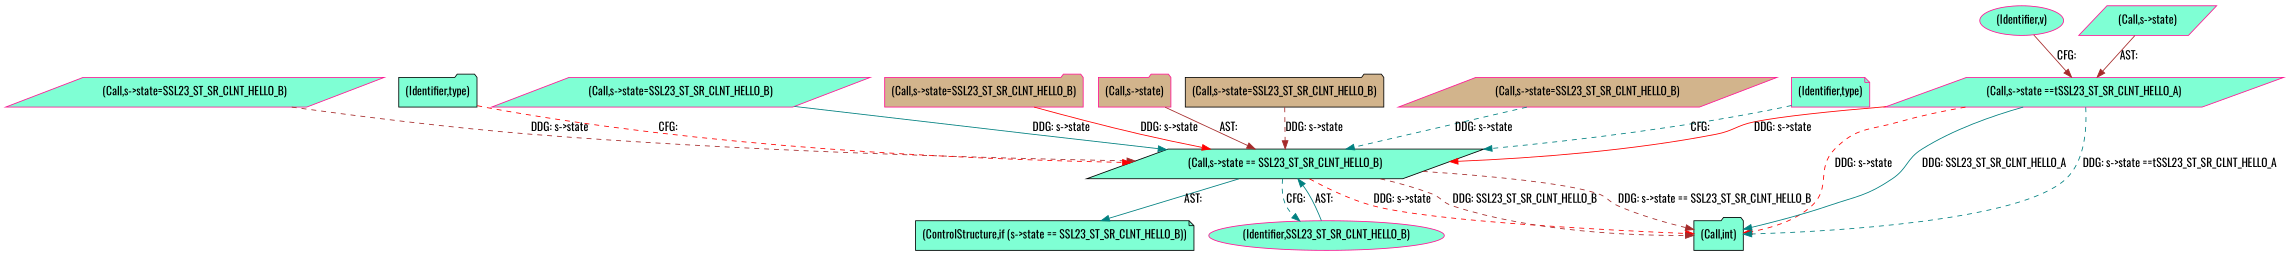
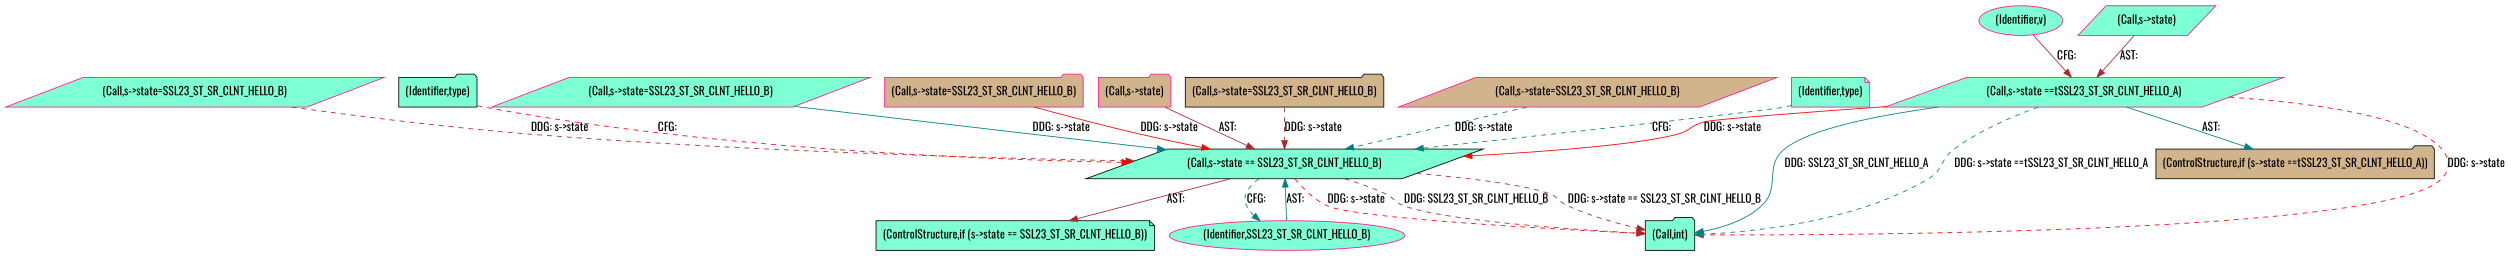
none -> (2295, 164)
(1174, 199) -> (1154, 199)
